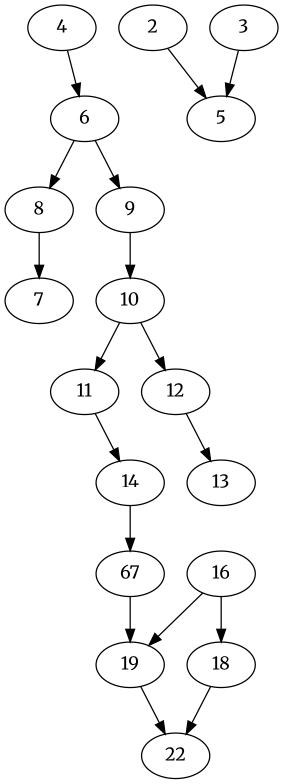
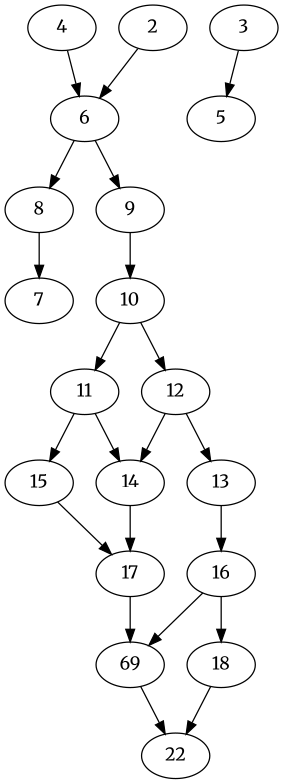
(183, 68) -> (123, 68)
none -> (156, 432)
none -> (39, 483)
none -> (221, 522)
(130, 574) -> (130, 574)
(130, 665) -> (130, 665)
